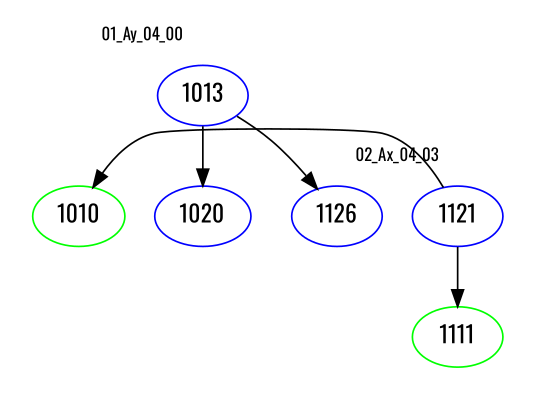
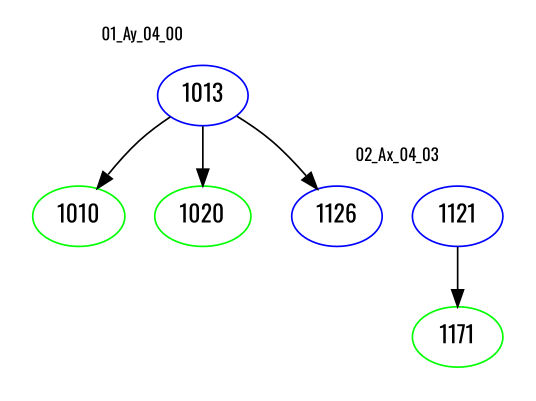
(277, 129) -> (137, 143)
(203, 216) -> (203, 216)
(458, 337) -> (458, 337)
